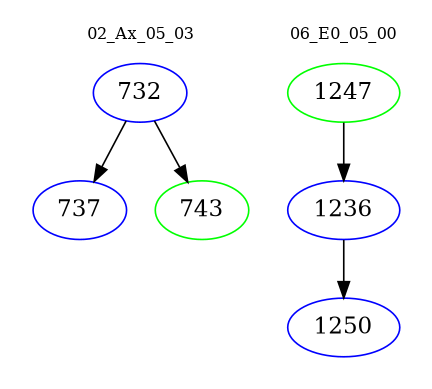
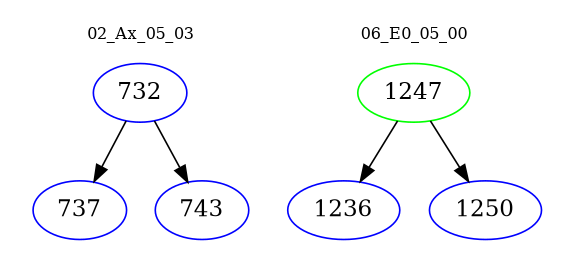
(202, 210) -> (202, 210)
(344, 261) -> (445, 144)
